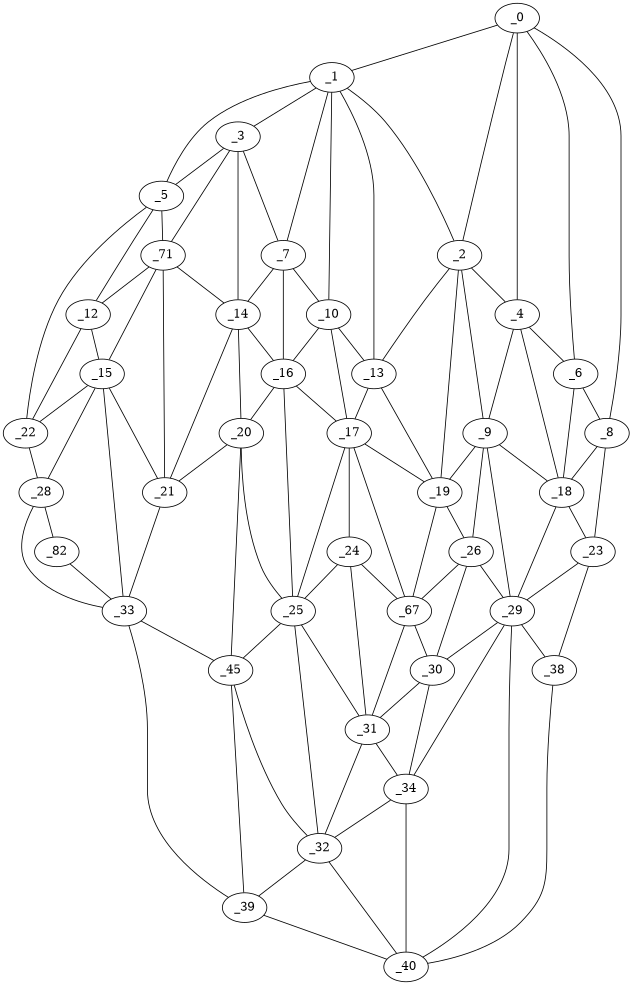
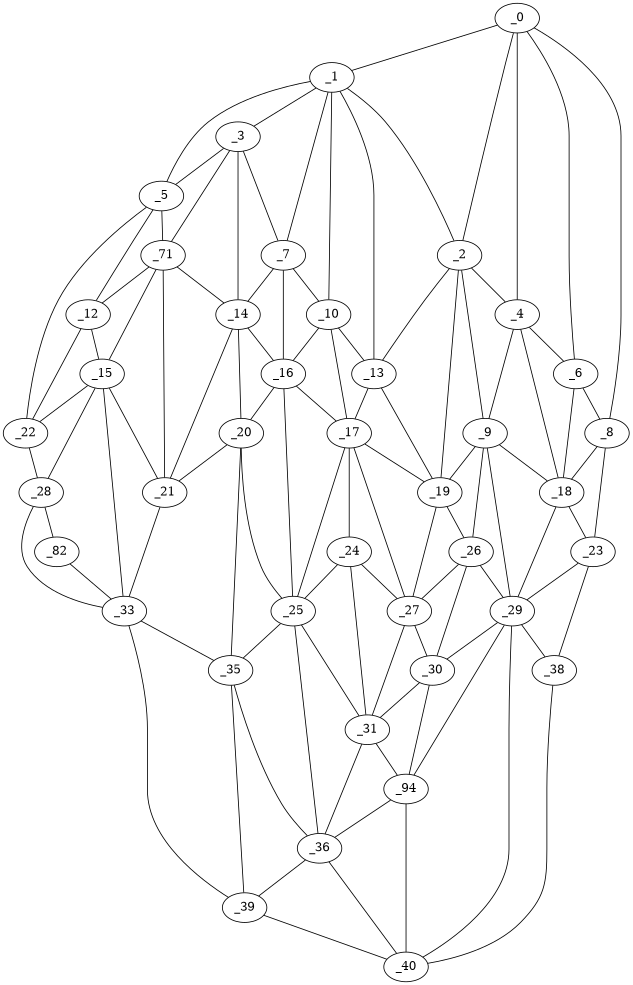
(409, 611) -> (409, 611)
(231, 670) -> (231, 670)
(406, 789) -> (406, 789)
(320, 848) -> (320, 848)
